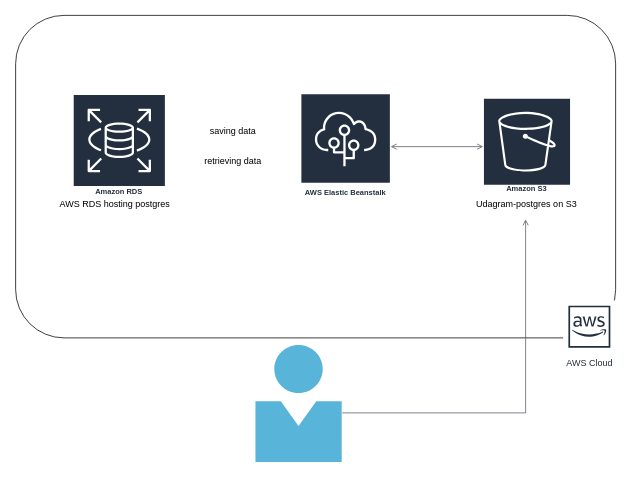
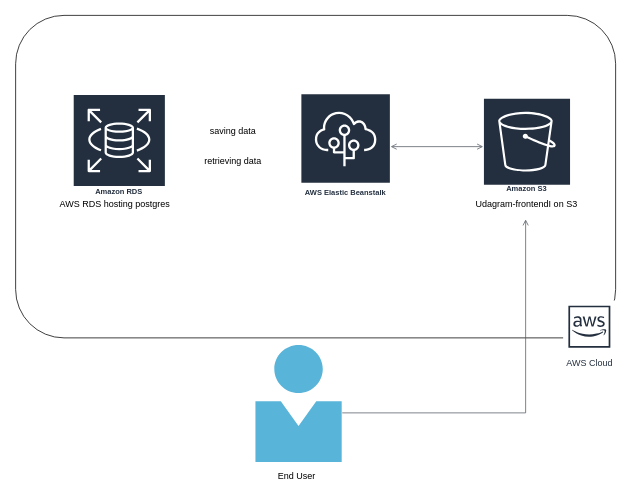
(527, 204) -> (527, 204)
none -> (297, 477)
